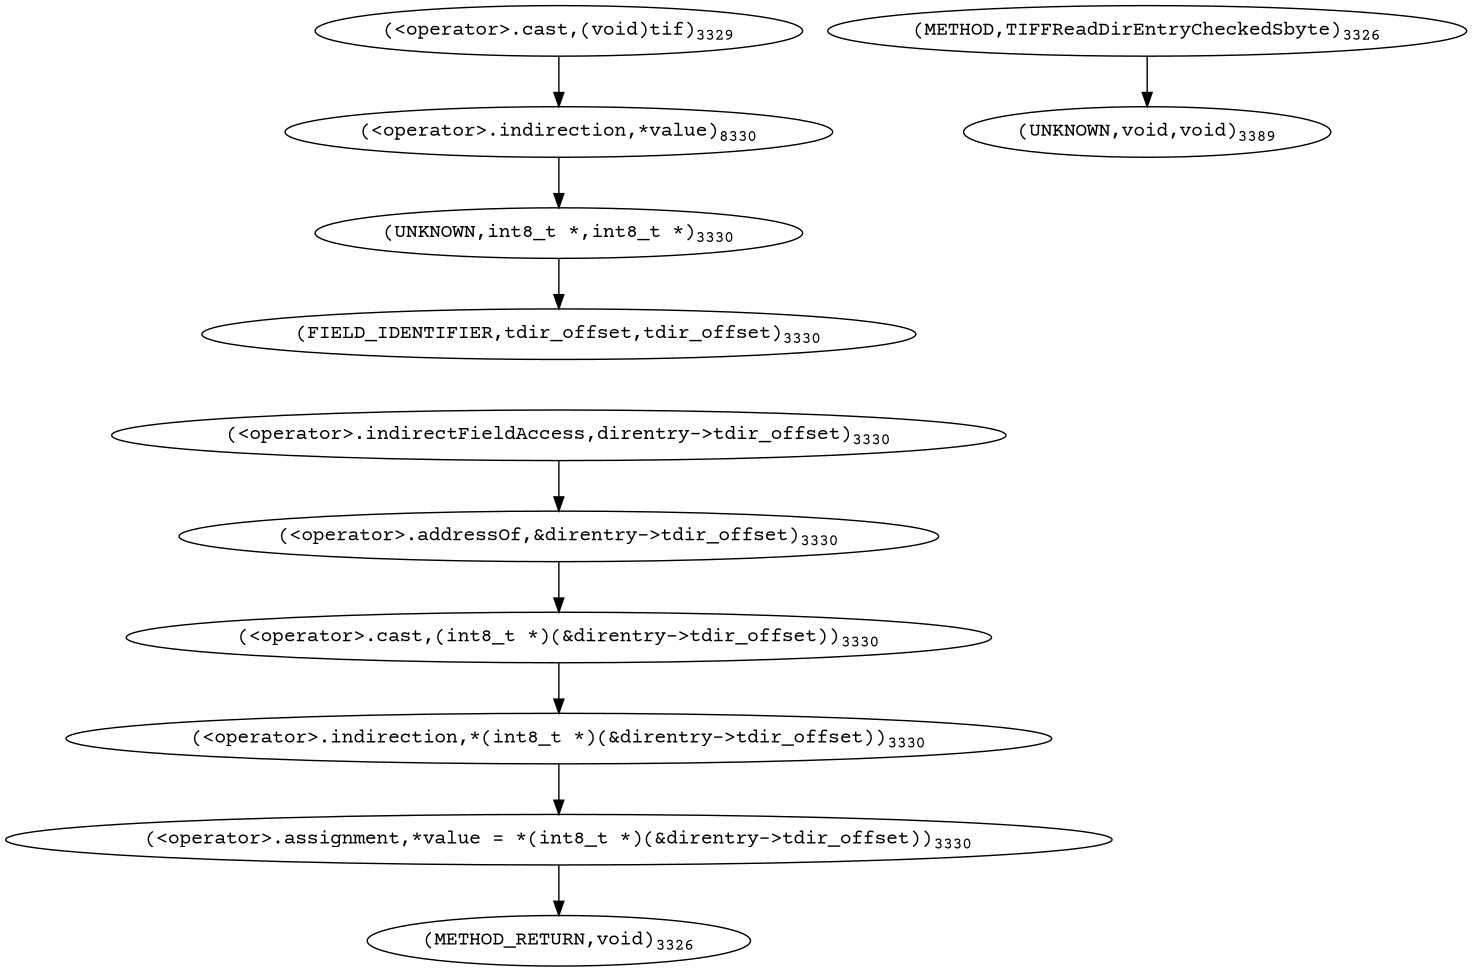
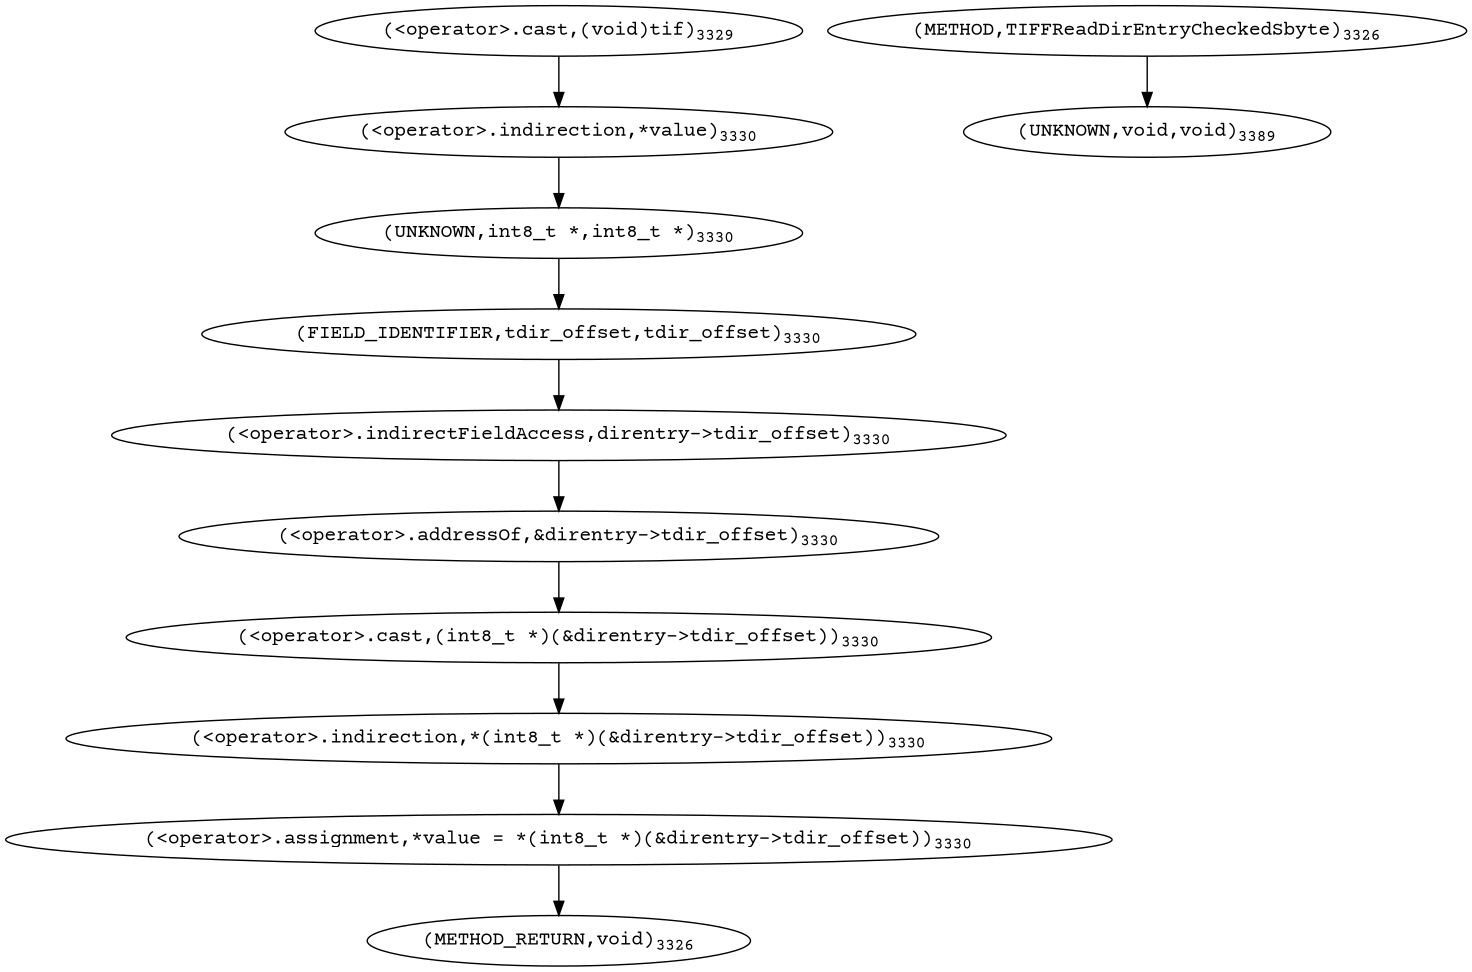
(739, 130) -> (739, 130)
none -> (559, 378)
